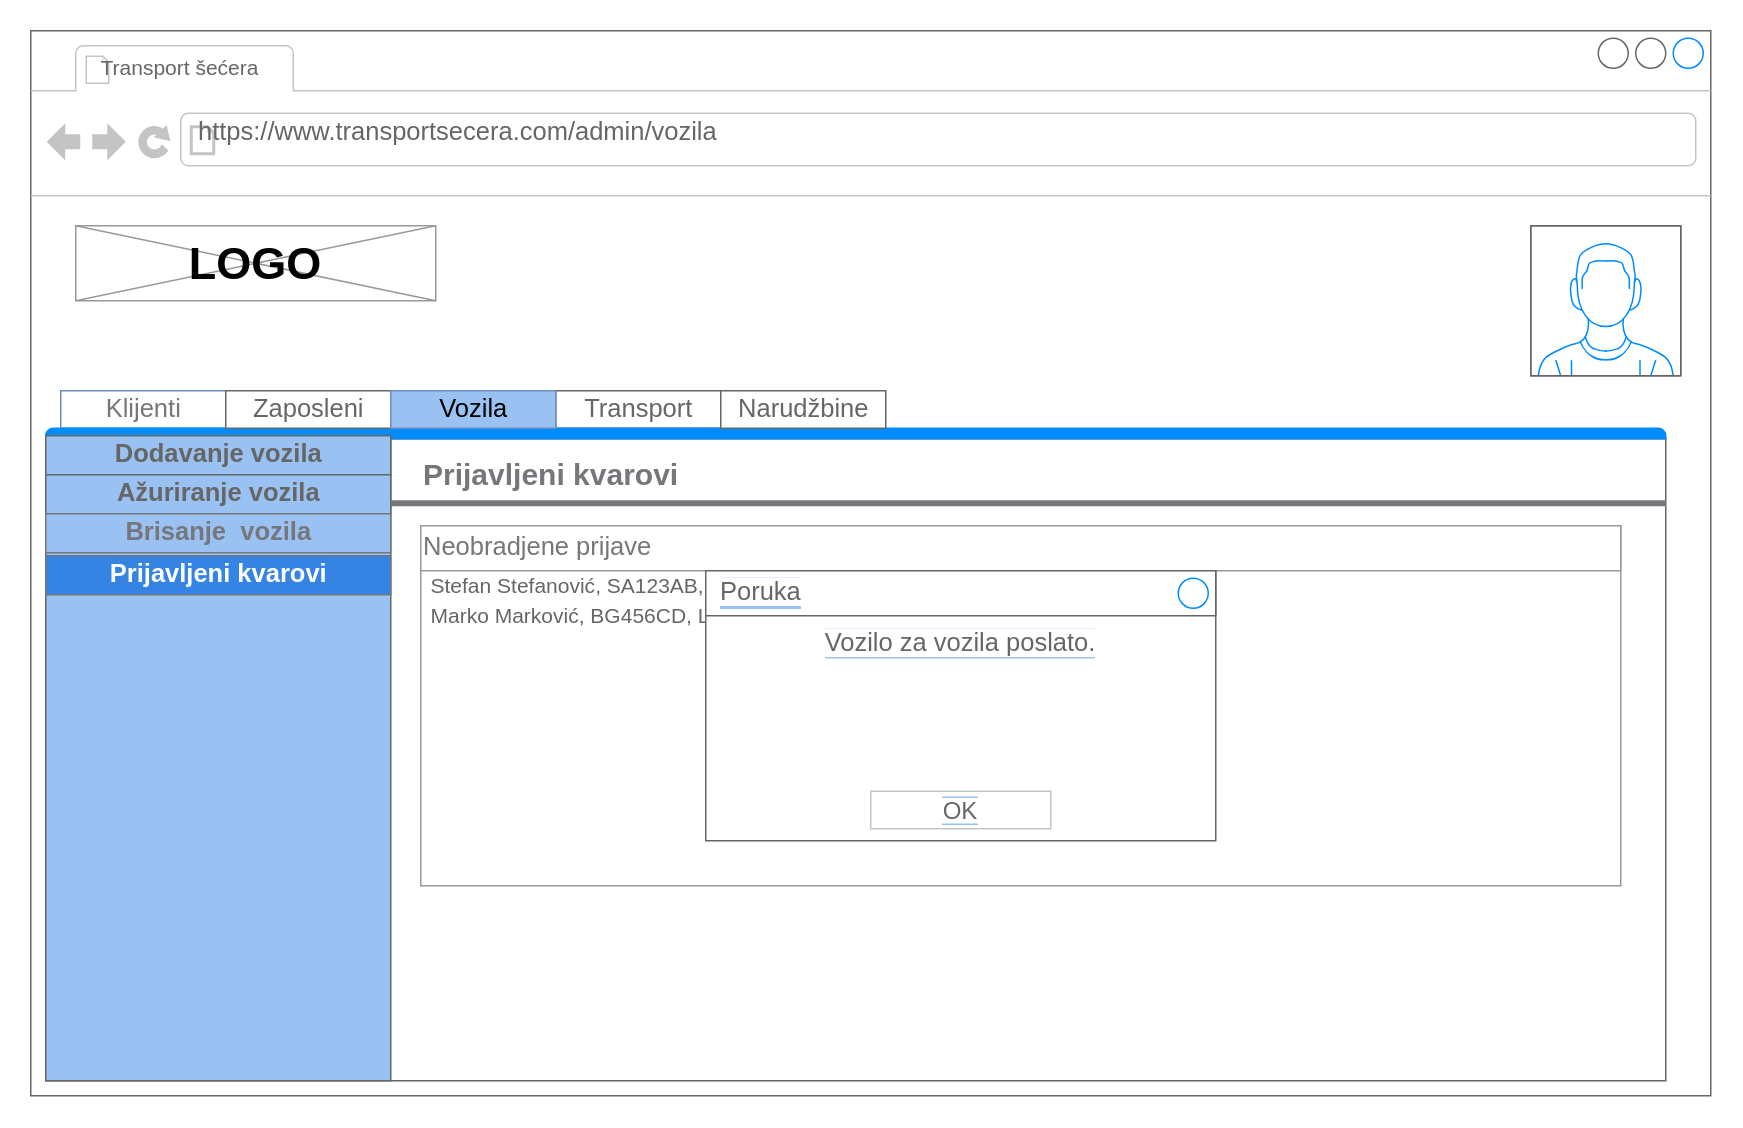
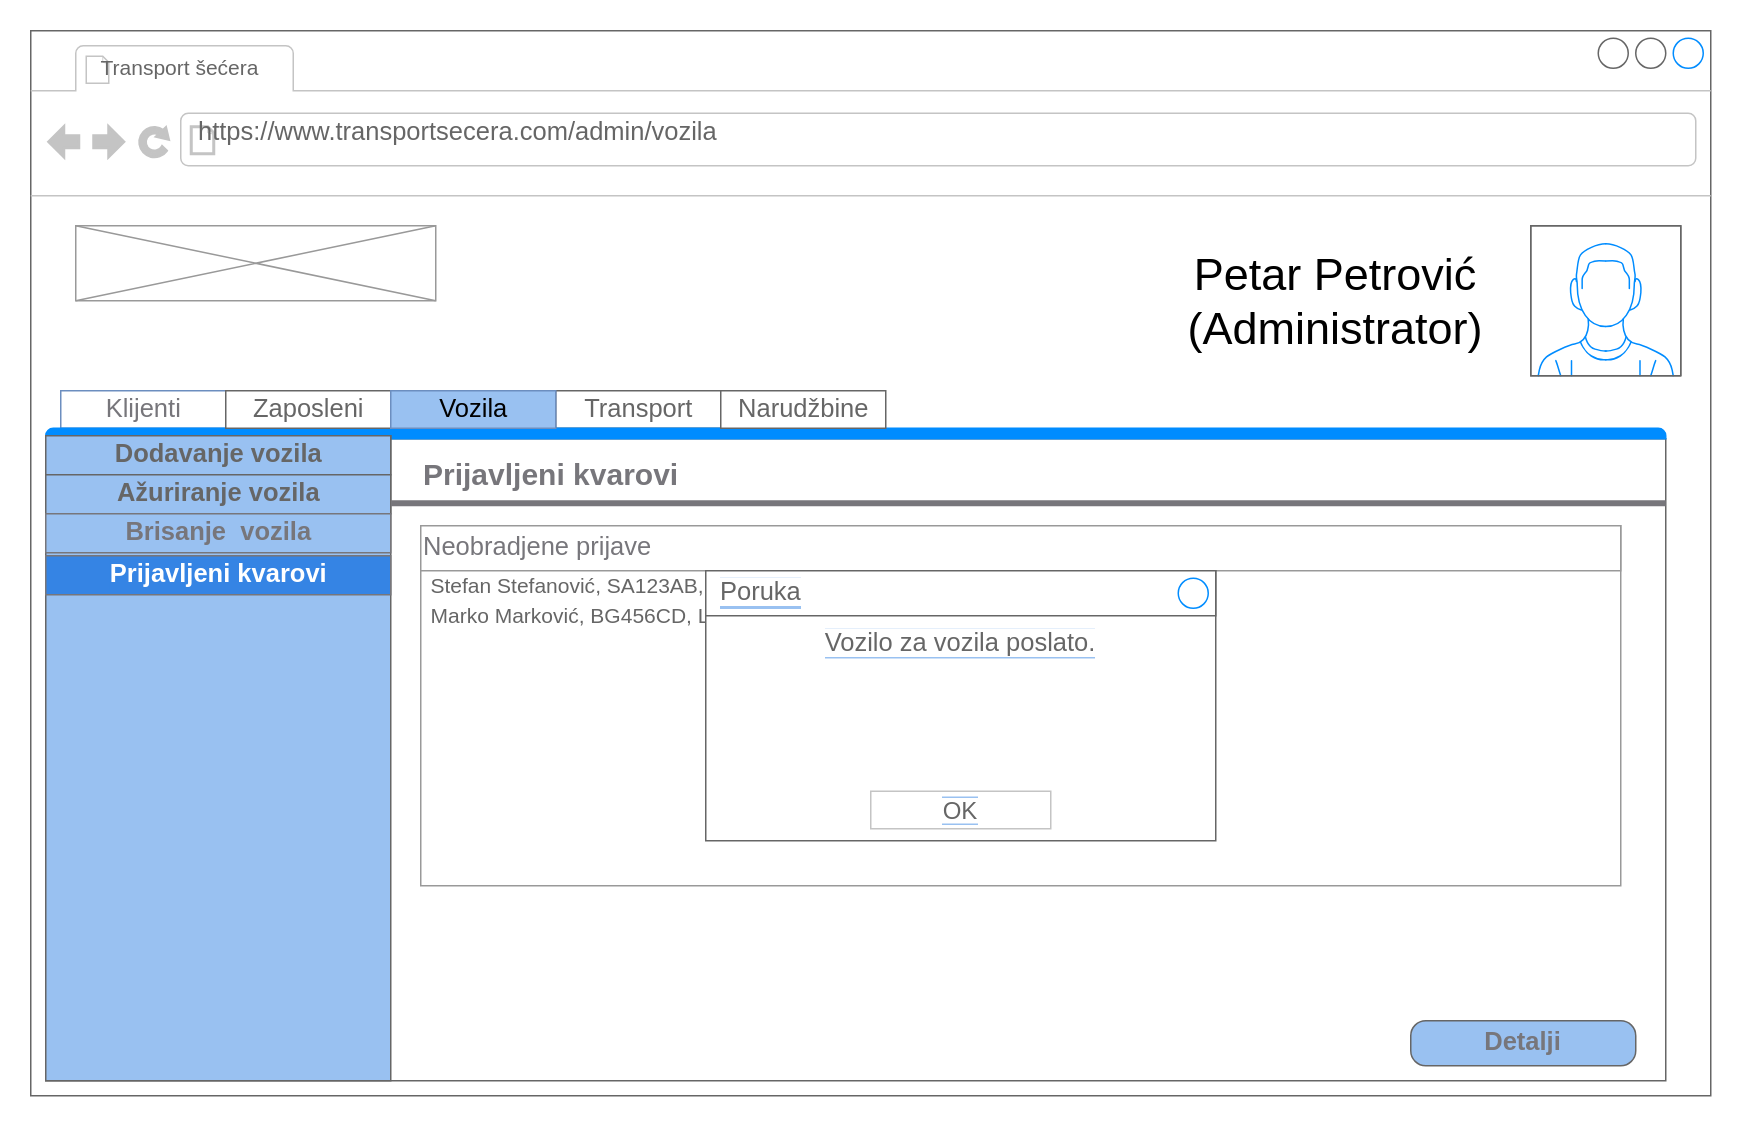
(256, 263) -> none
none -> (1336, 301)
none -> (1523, 1043)
